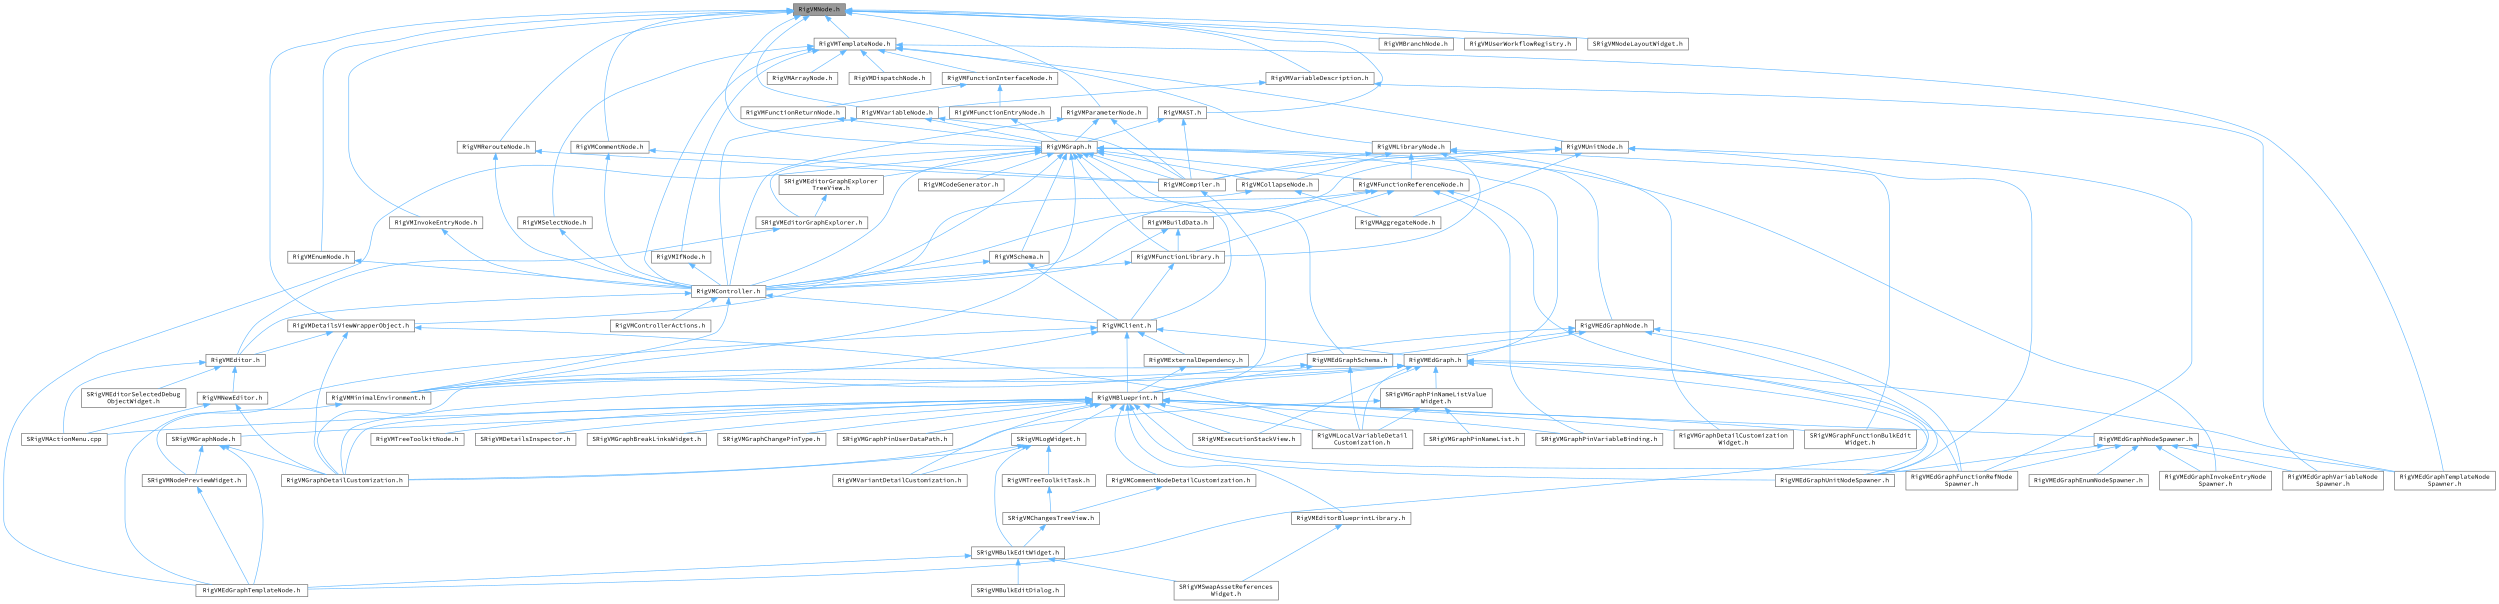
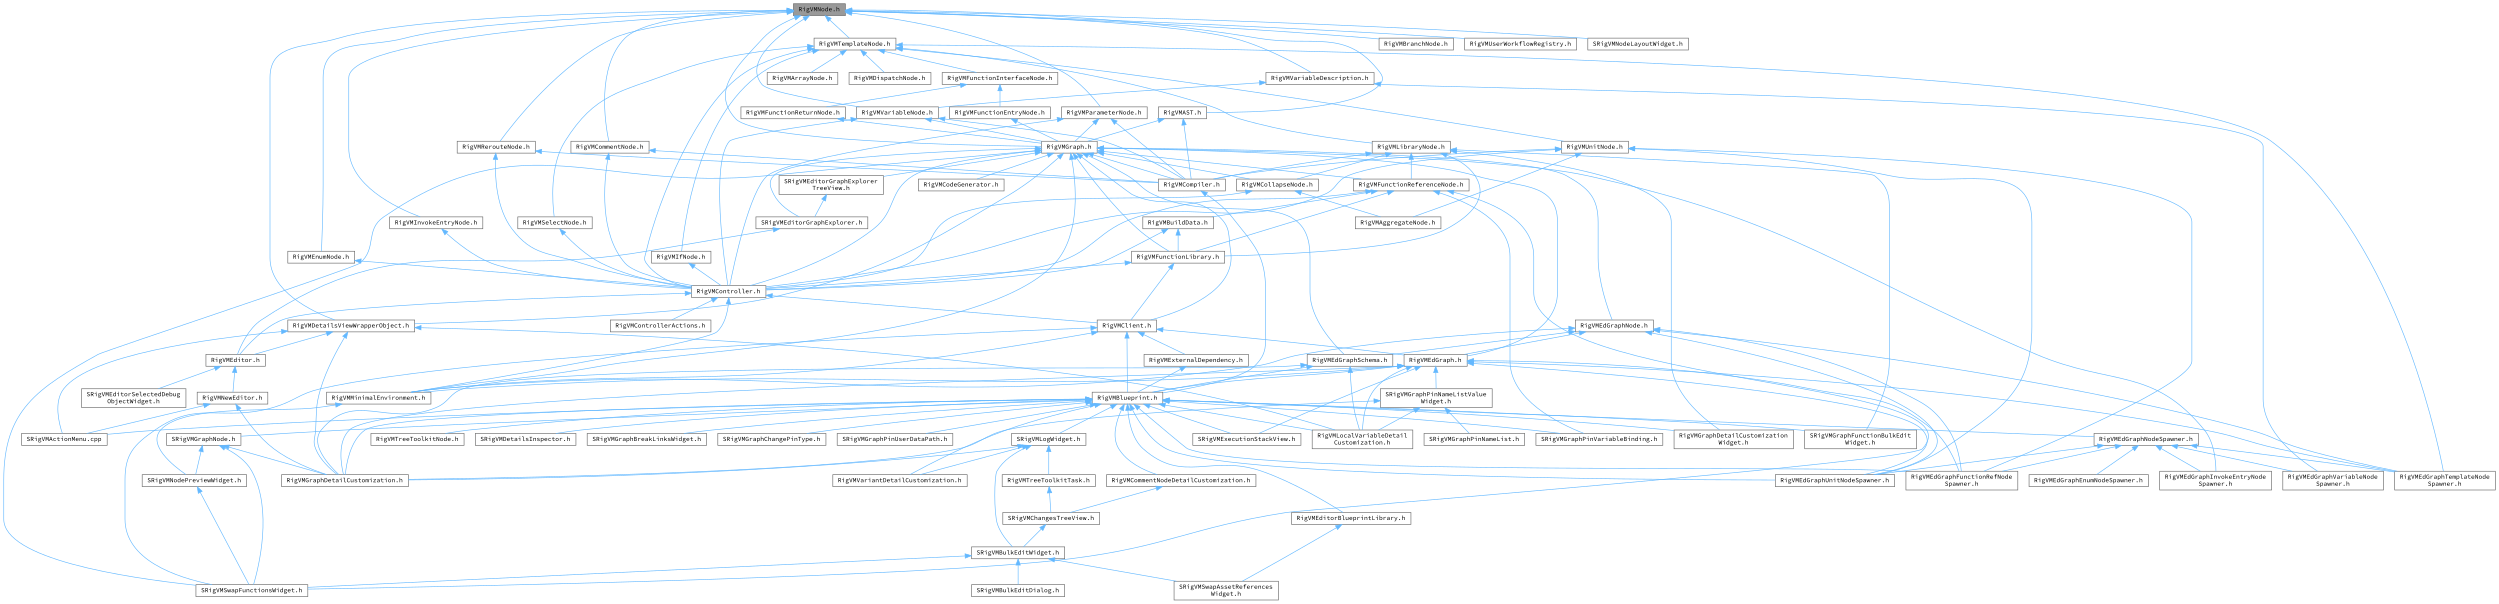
(1019, 257) -> none
(113, 374) -> (146, 352)
none -> (2032, 382)
(252, 591) -> (252, 591)
